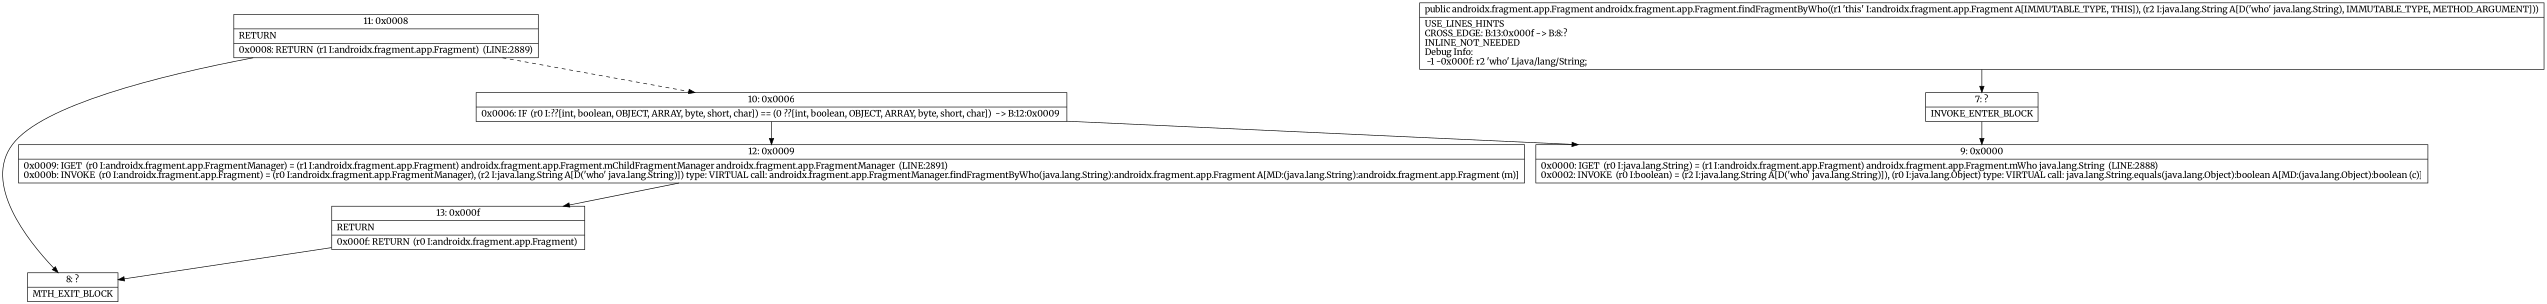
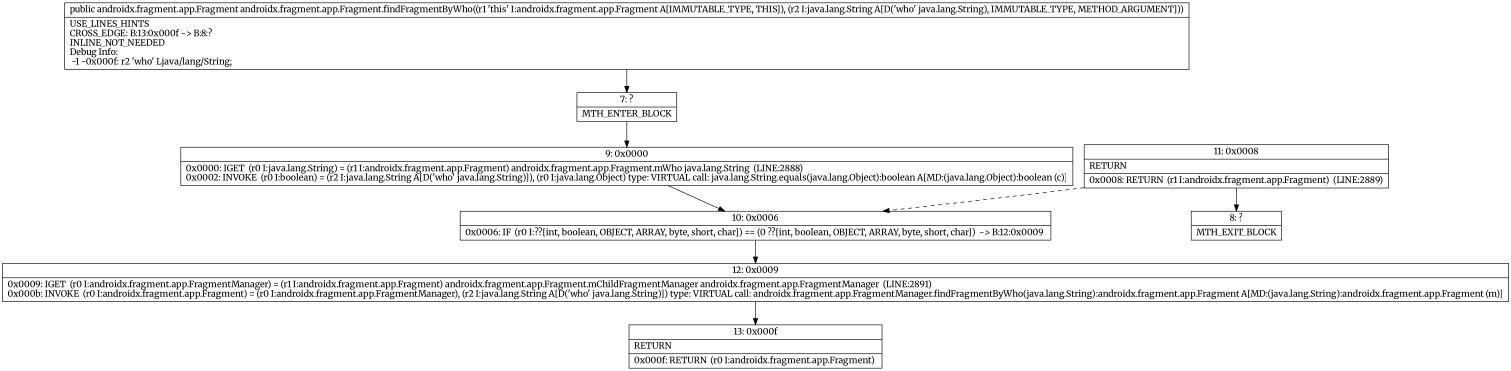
(1982, 114) -> (627, 114)
(1319, 133) -> (694, 197)
(228, 263) -> none
